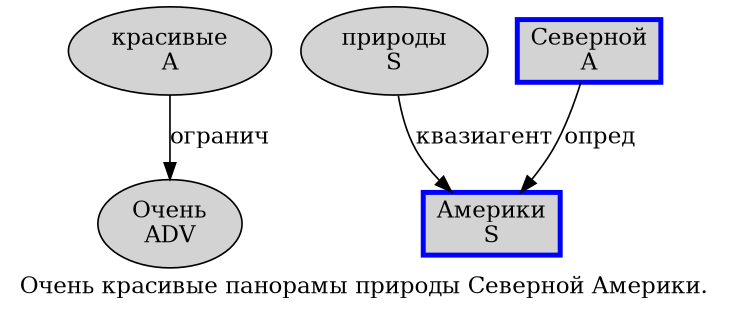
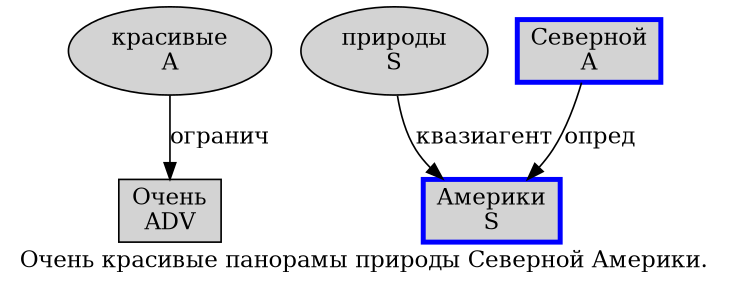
(170, 224) -> (170, 211)
